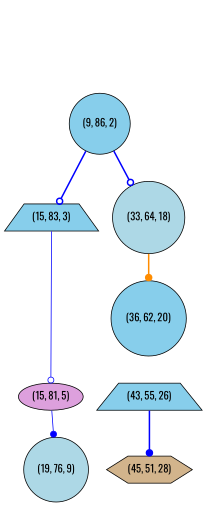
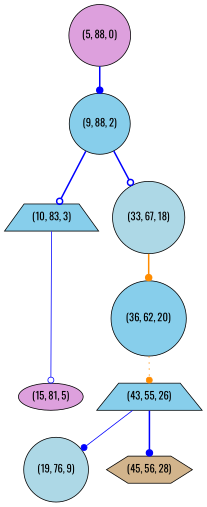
none -> (100, 35)
(100, 124) -> (100, 124)
(52, 217) -> (52, 218)
(149, 217) -> (149, 218)
none -> (149, 367)
(53, 421) -> (110, 428)
(149, 470) -> (149, 470)
